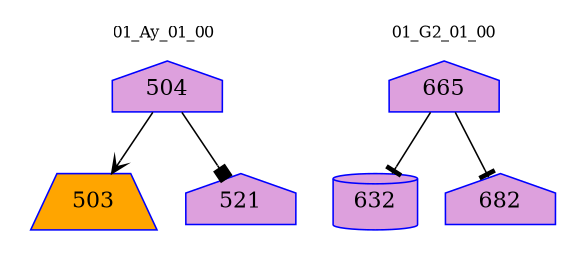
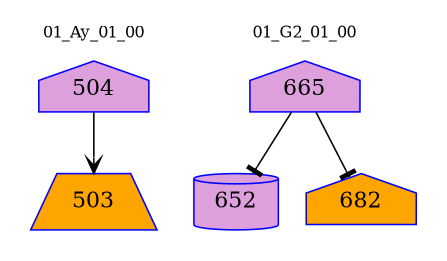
(241, 202) -> none
(375, 202) -> (236, 202)
(500, 202) -> (361, 202)
